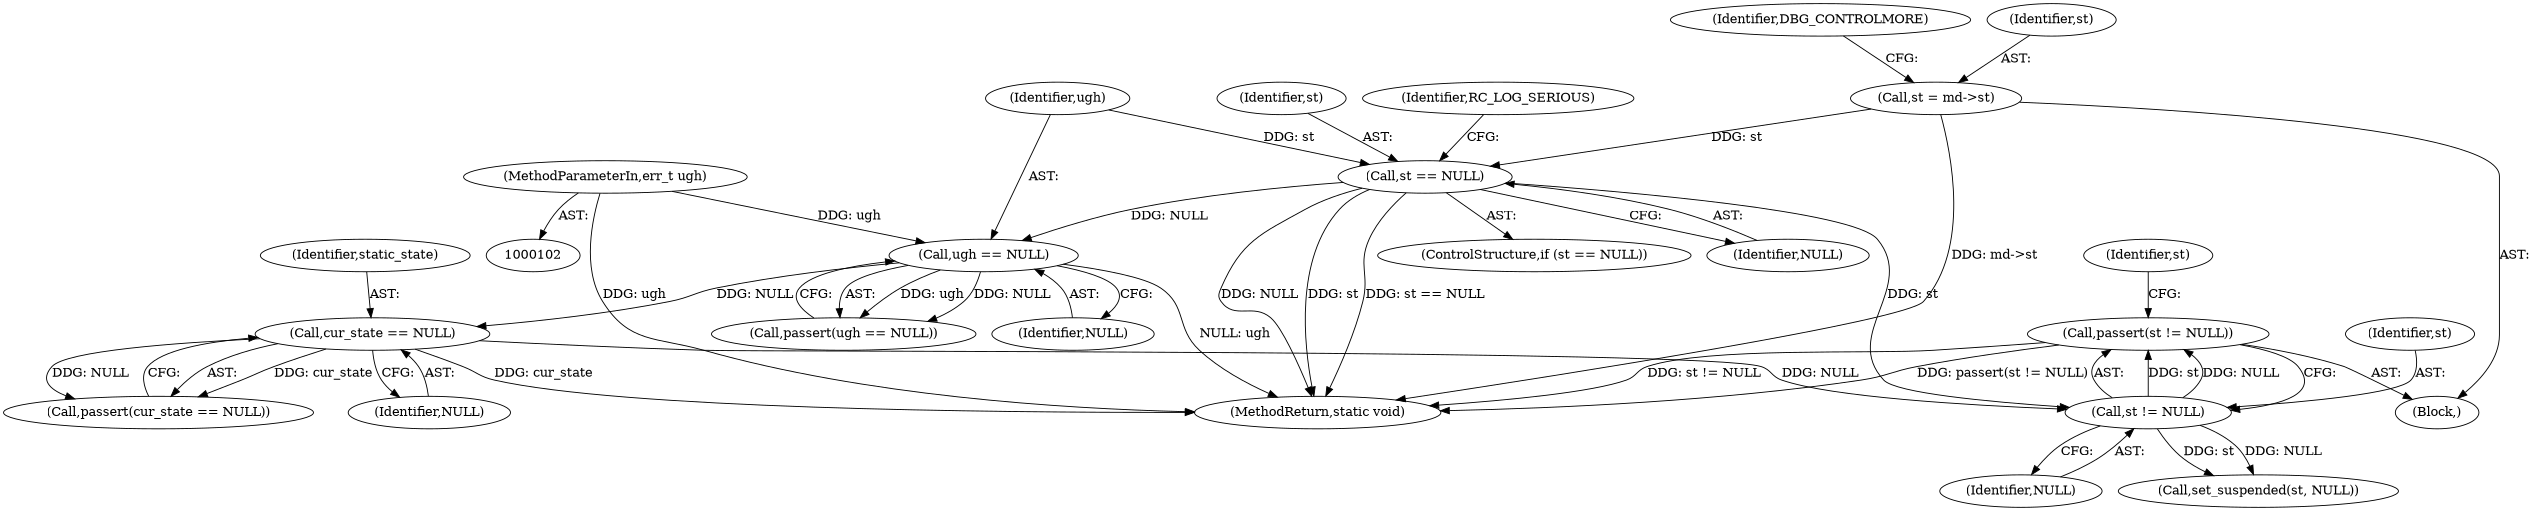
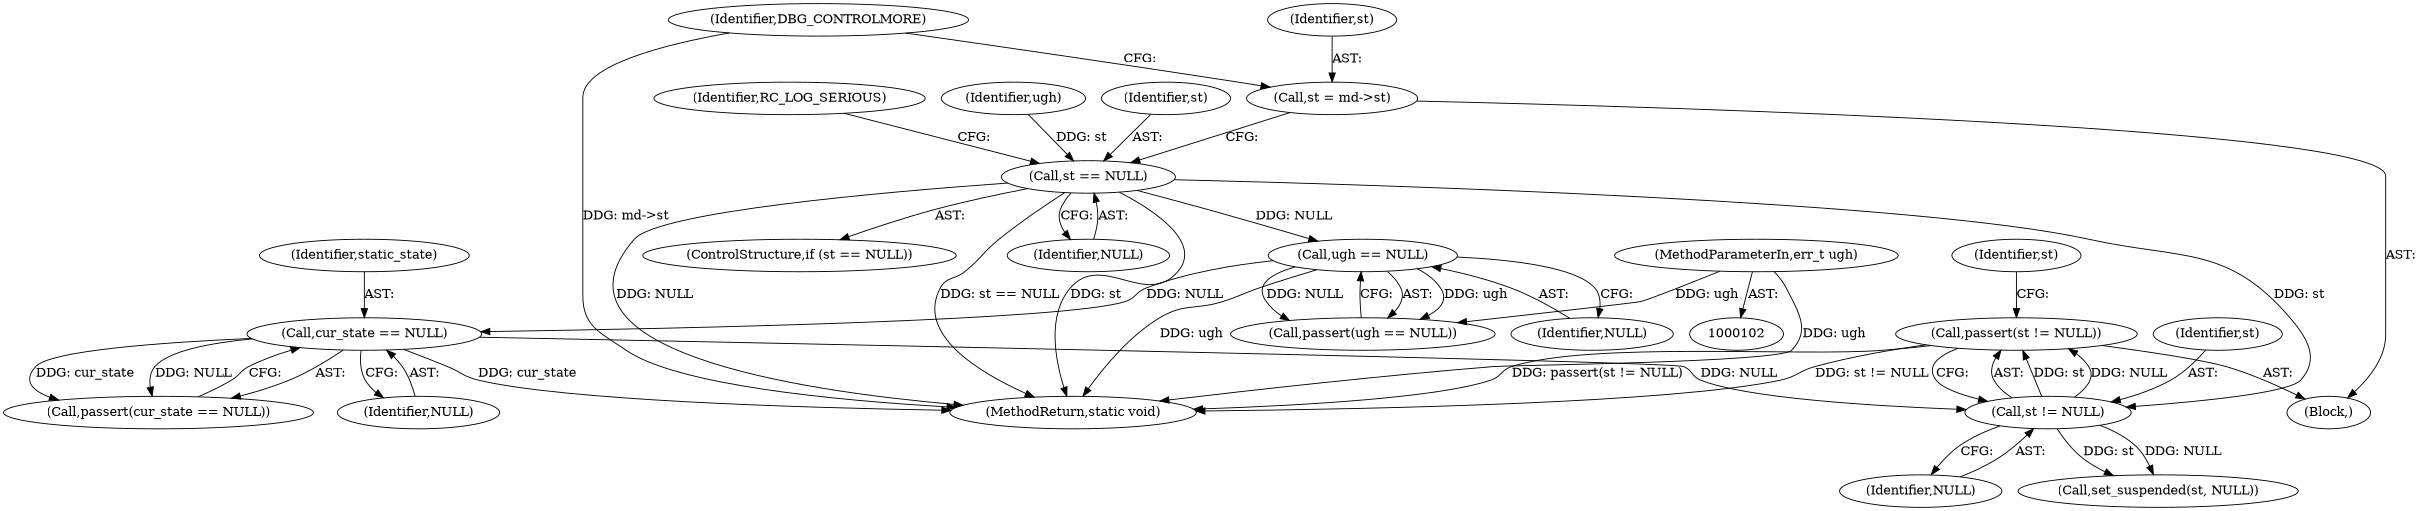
(1737, 138) -> (1244, 138)
(1023, 173) -> none
(794, 216) -> (1589, 308)
(1235, 334) -> (1191, 334)
(1762, 340) -> (586, 314)
